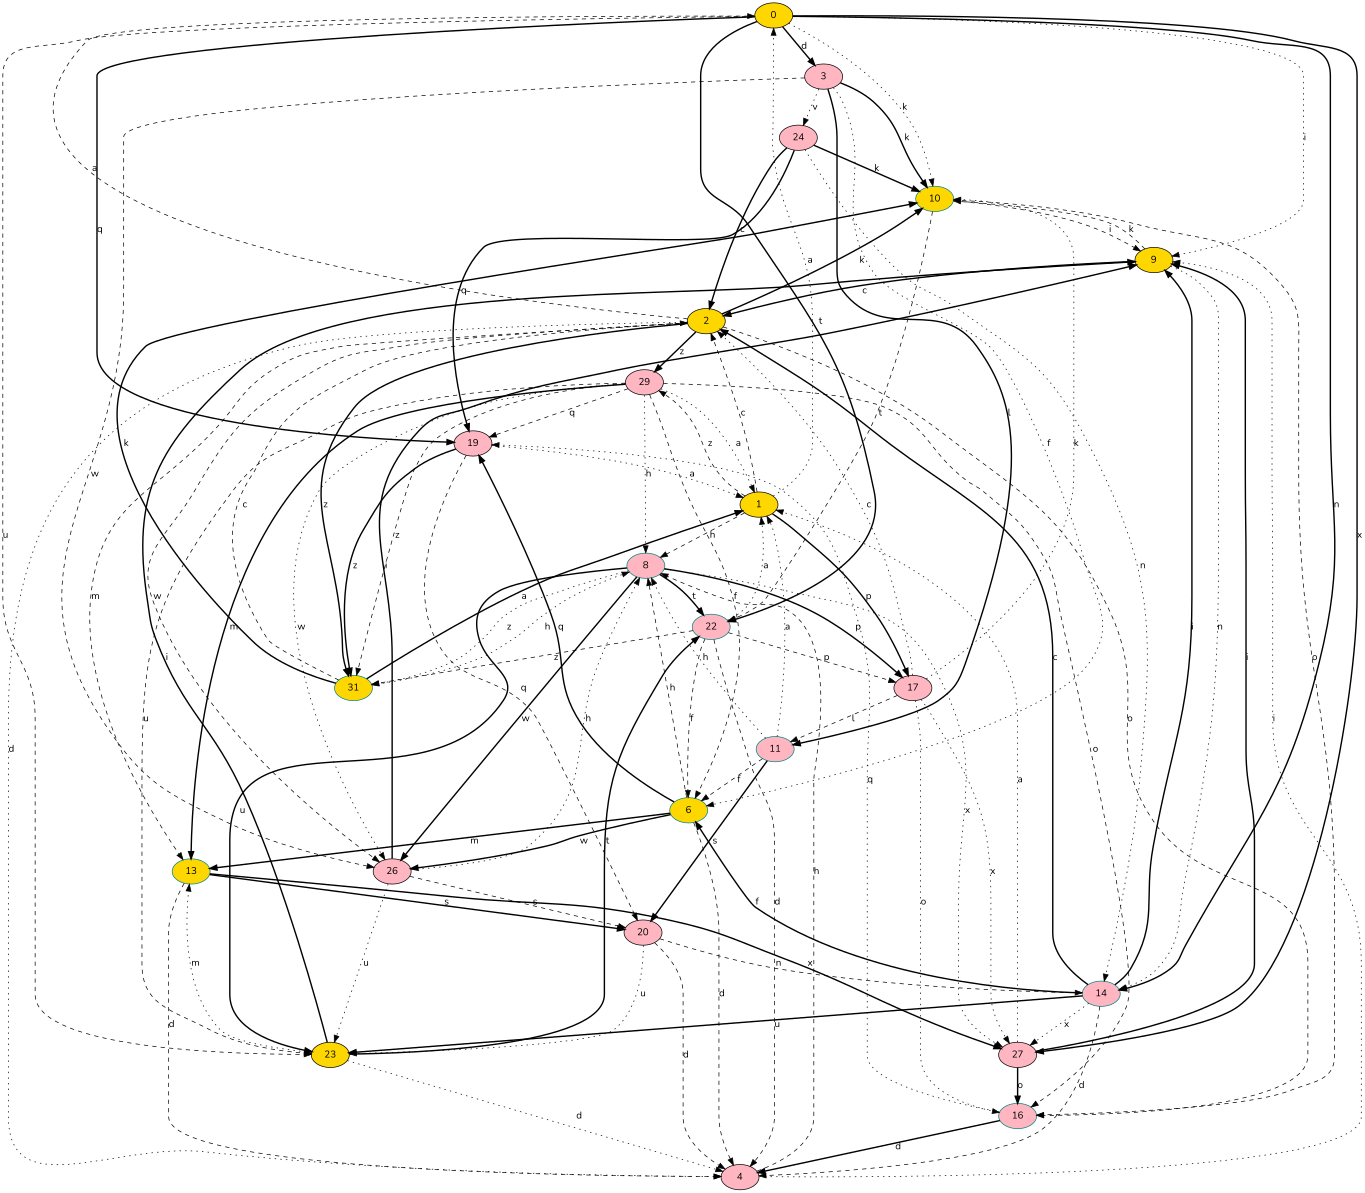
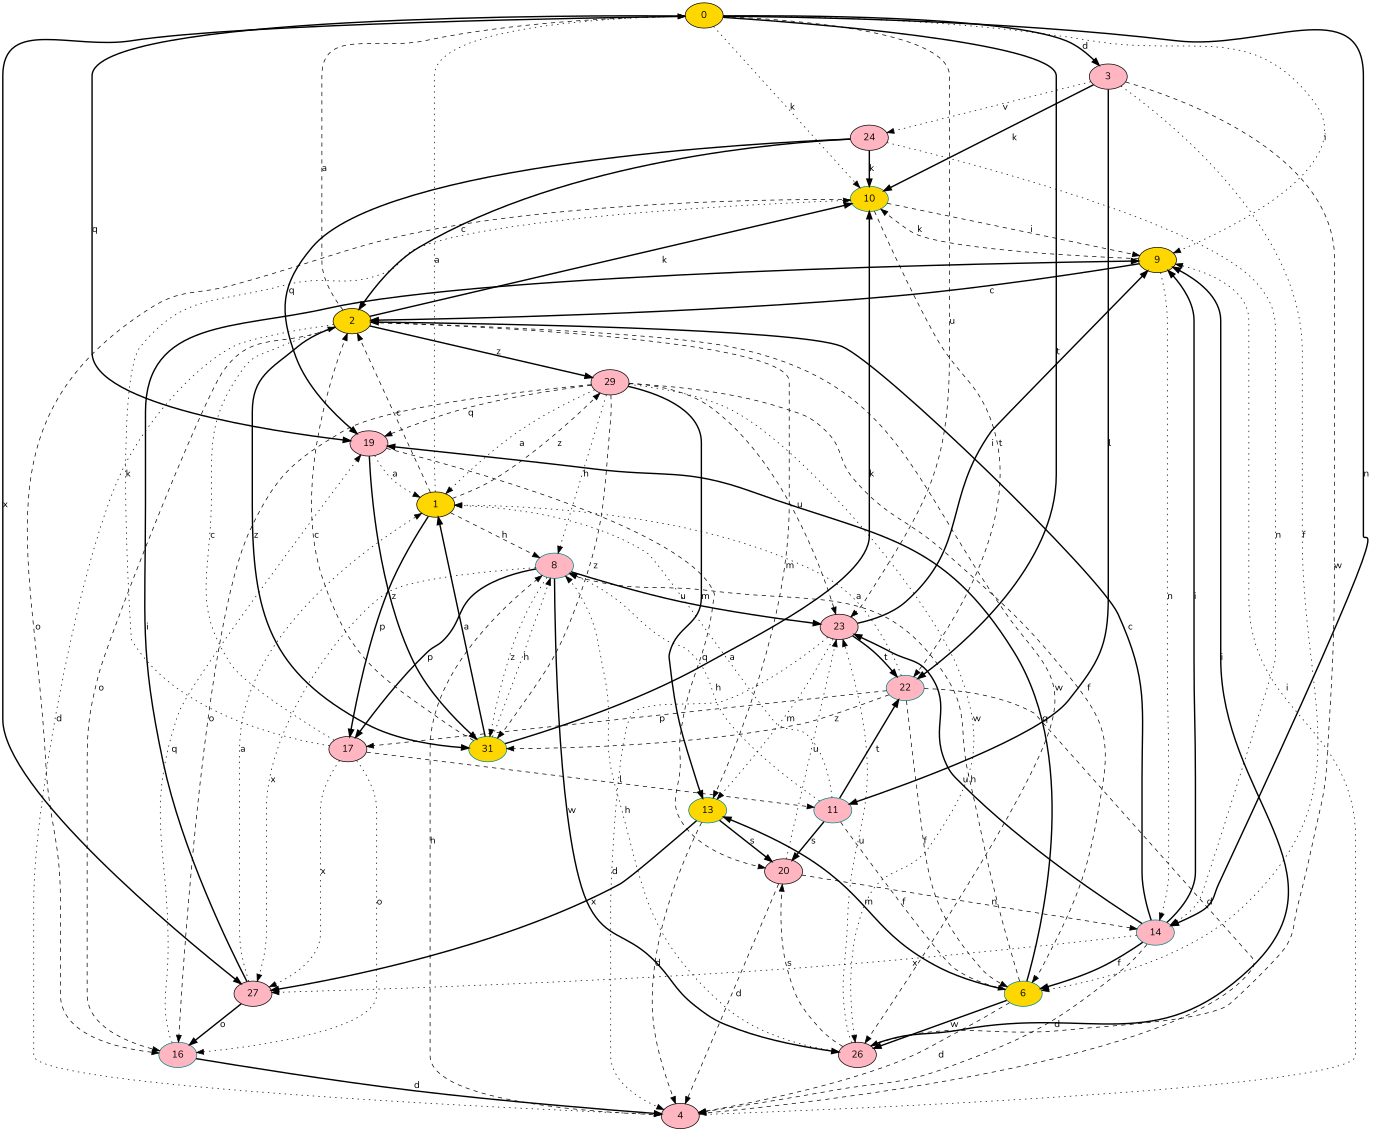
(681, 590) -> (871, 745)
(330, 1055) -> (839, 627)
